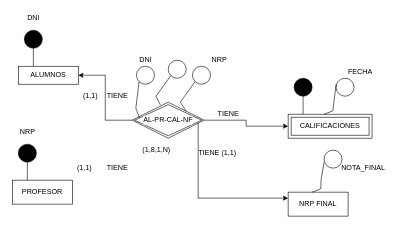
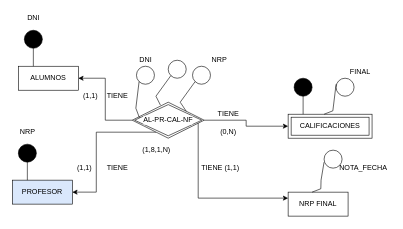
(361, 72) -> (361, 72)
(48, 75) -> (48, 78)
none -> (96, 132)
none -> (228, 132)
(216, 153) -> (219, 168)
(364, 168) -> (364, 168)
(42, 192) -> (42, 192)
